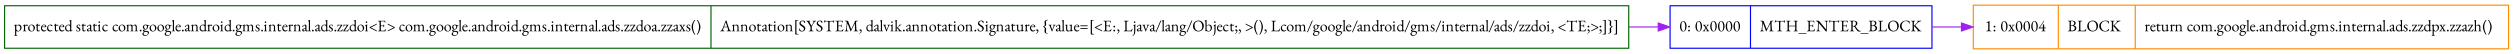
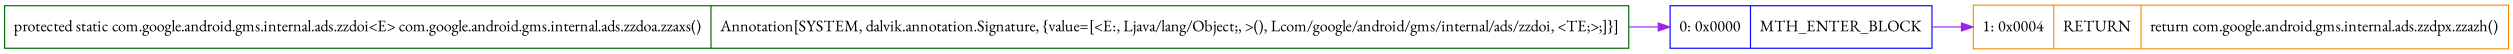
(2094, 26) -> (2097, 26)
